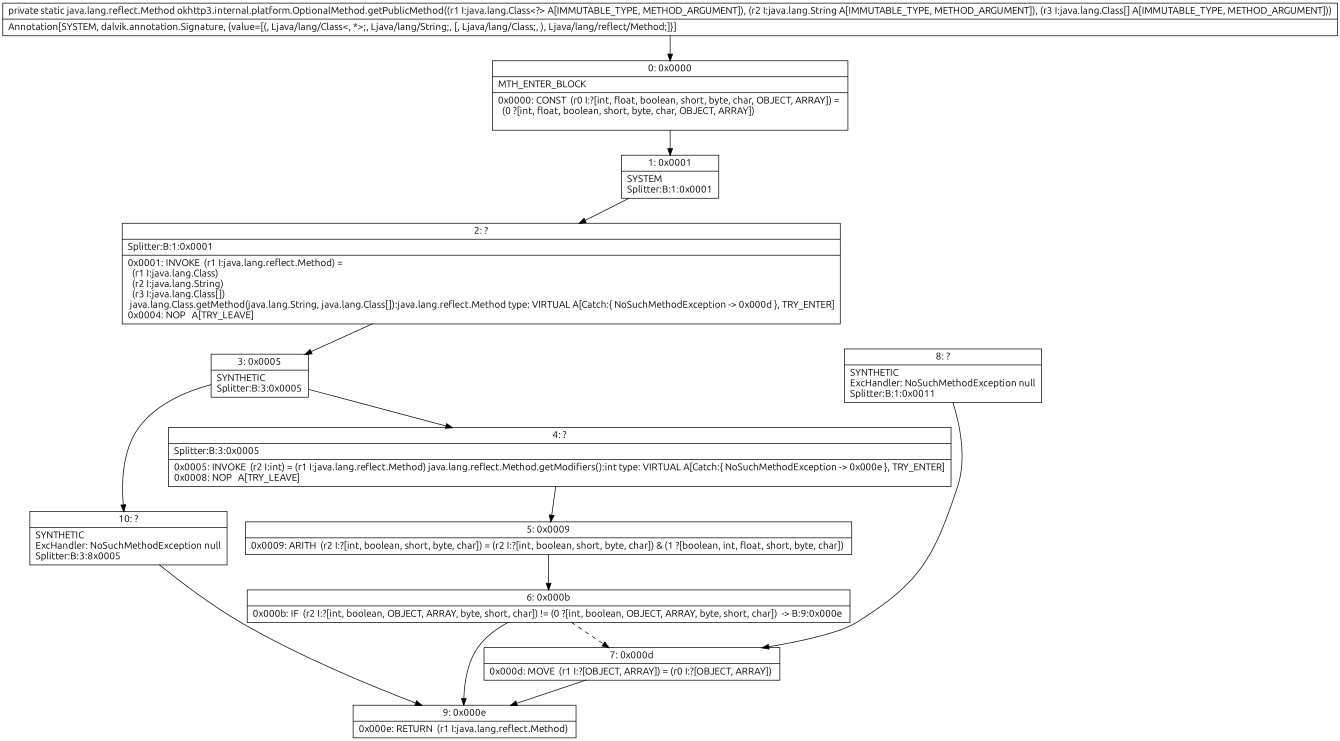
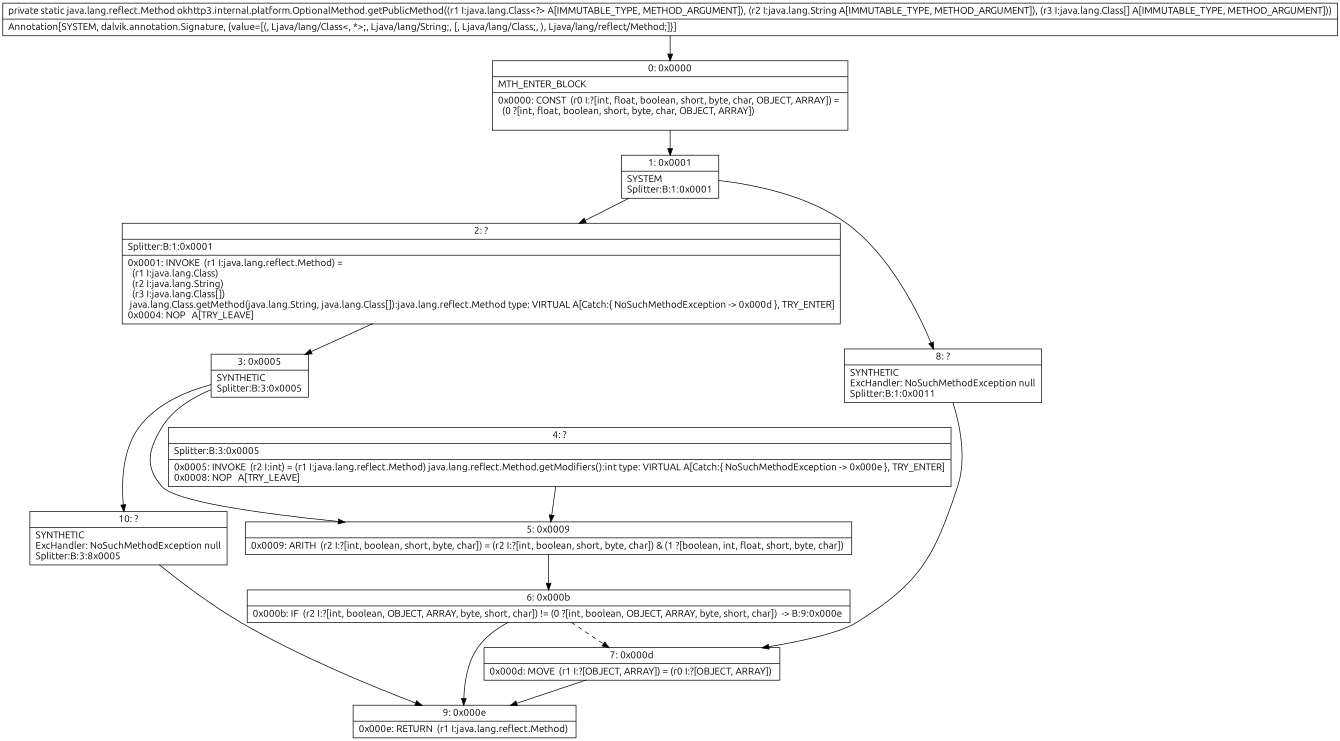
none -> (851, 227)
(377, 408) -> (186, 498)
